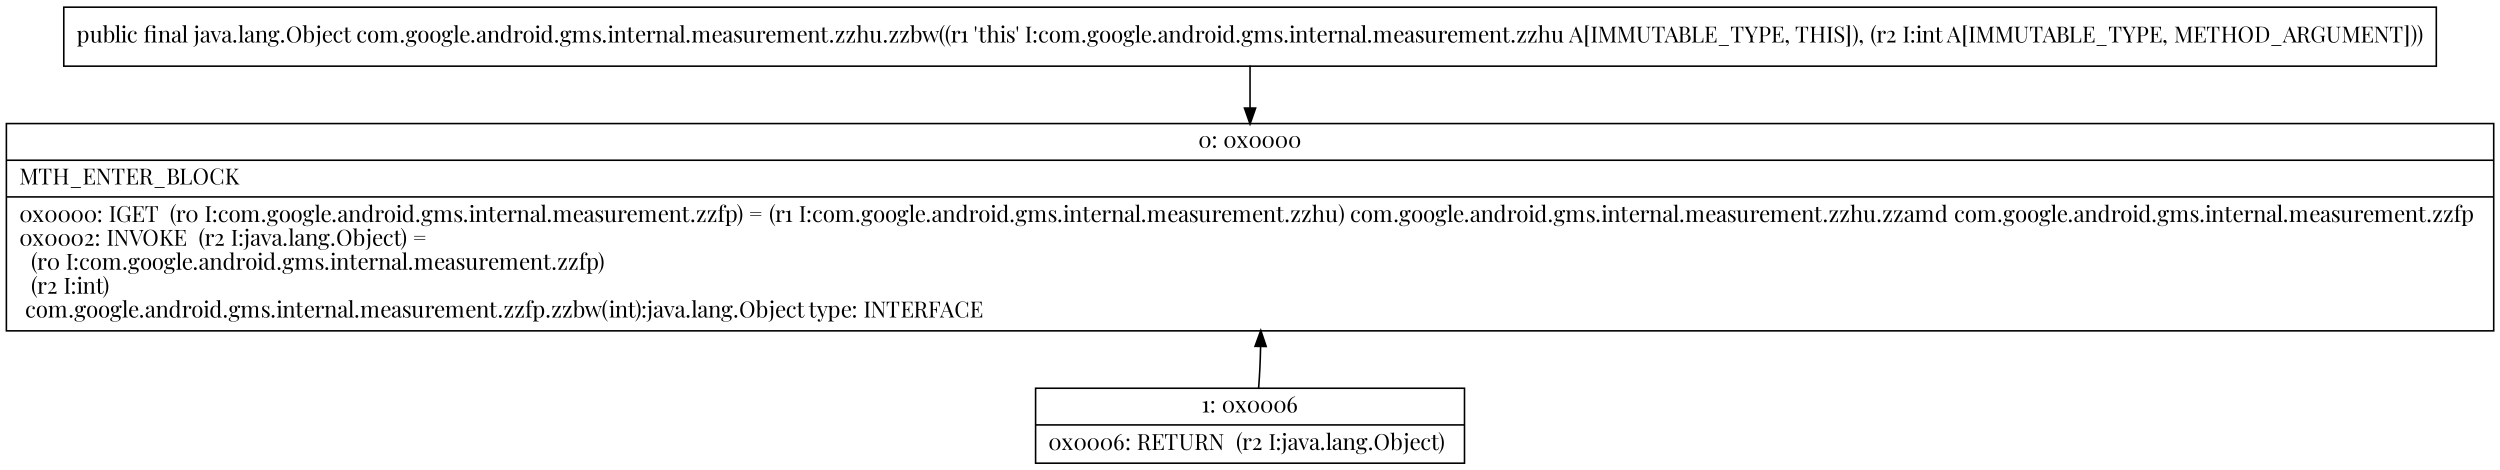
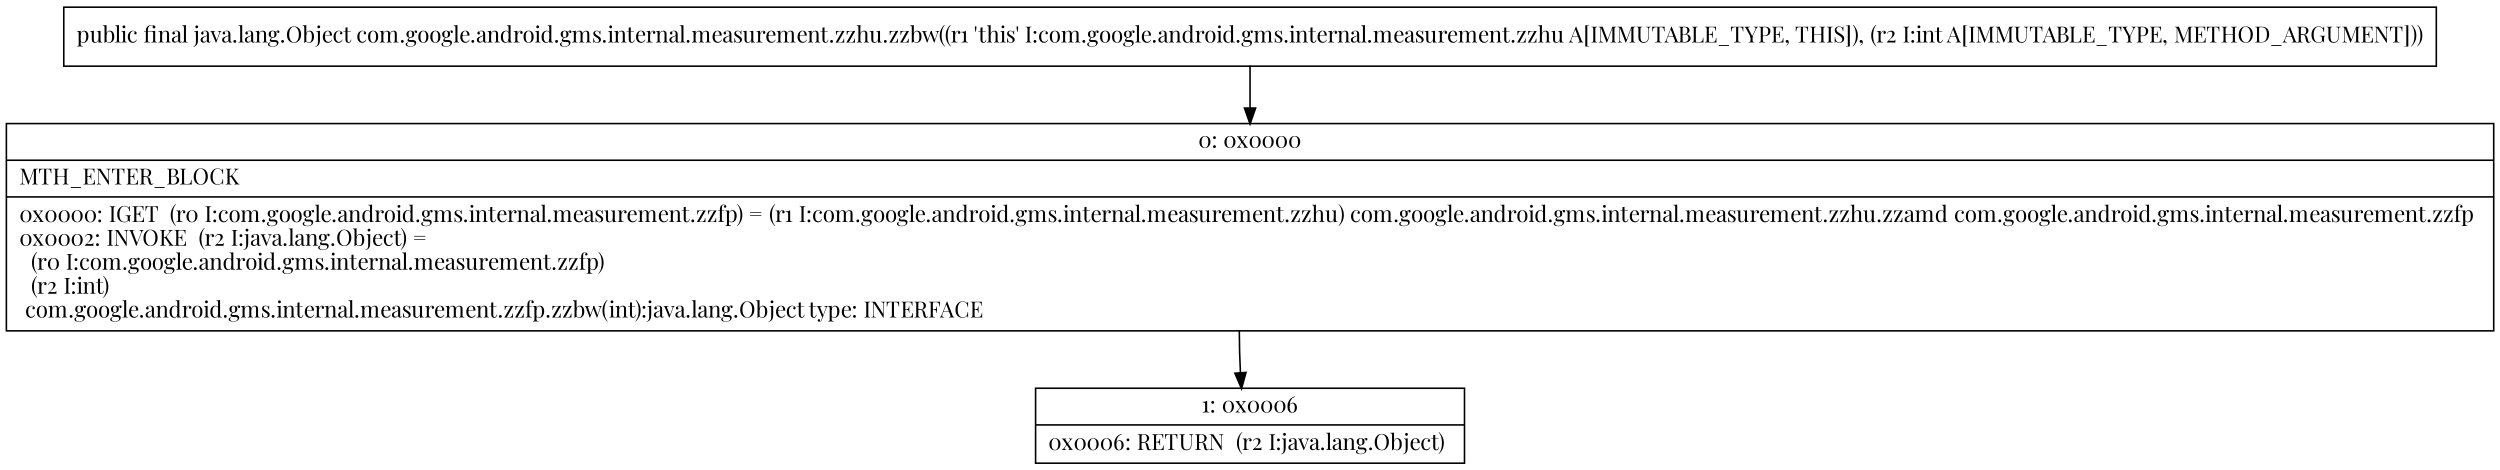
(1260, 368) -> (1240, 351)
